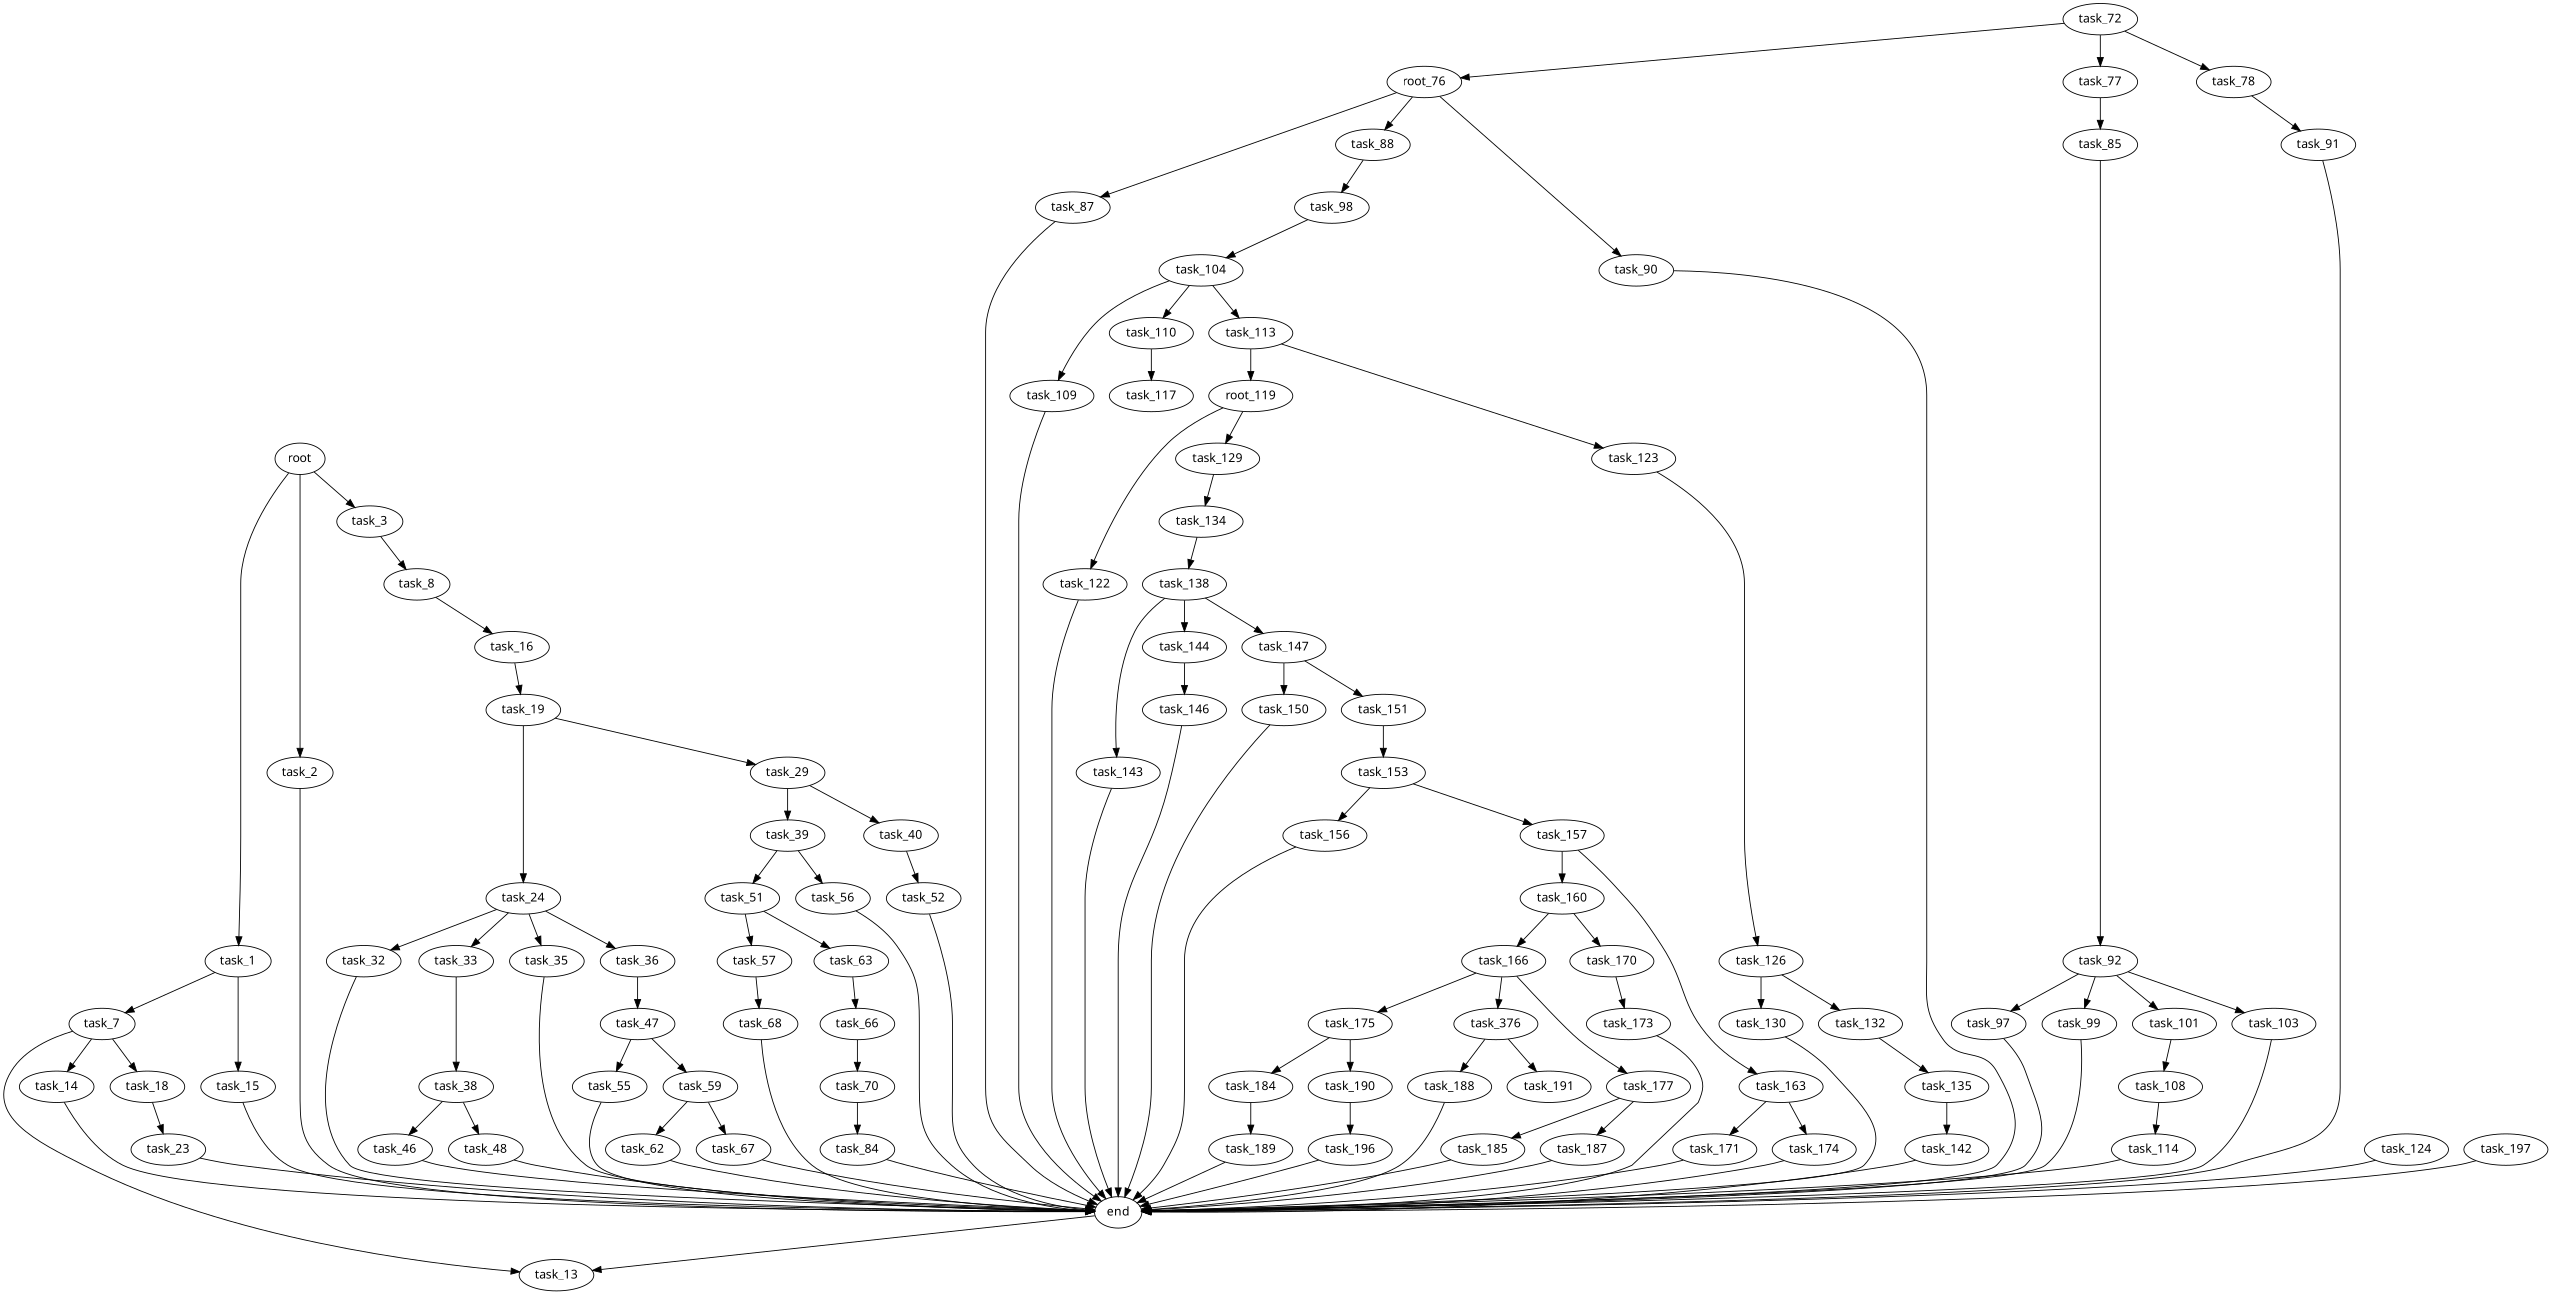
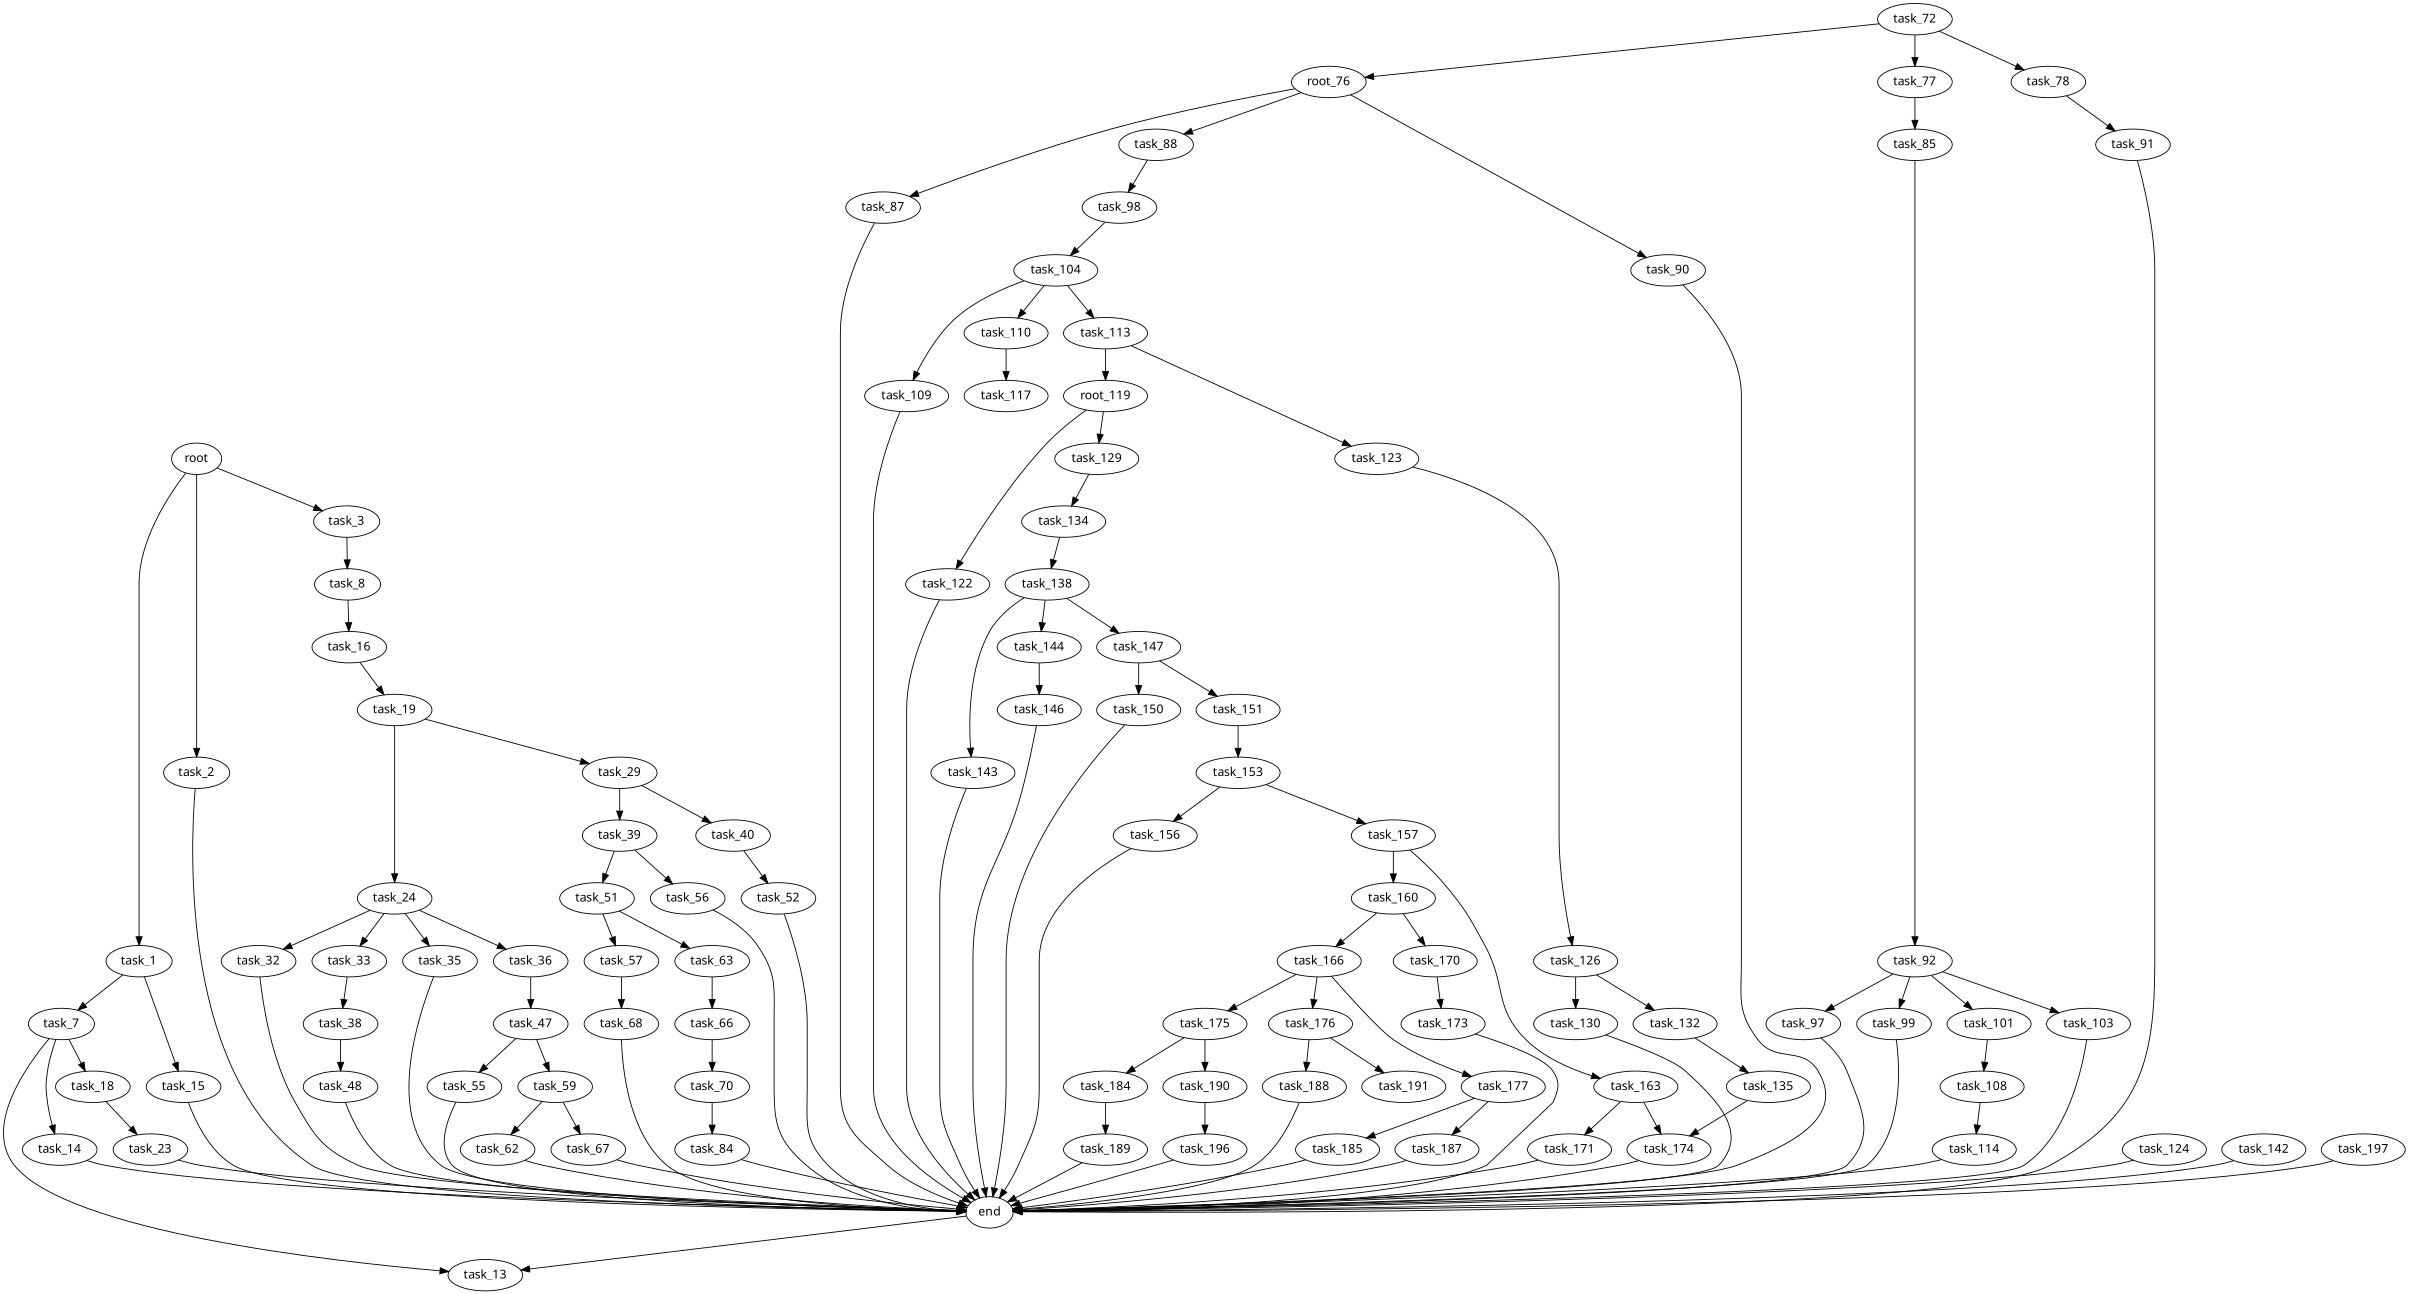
(1496, 1024) -> (1311, 1024)
(1947, 1114) -> (1719, 1118)
(395, 1150) -> none
